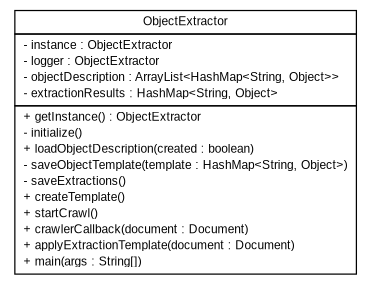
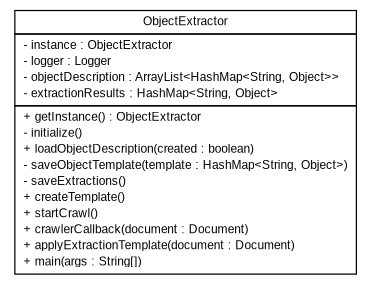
(92, 61) -> (67, 61)
